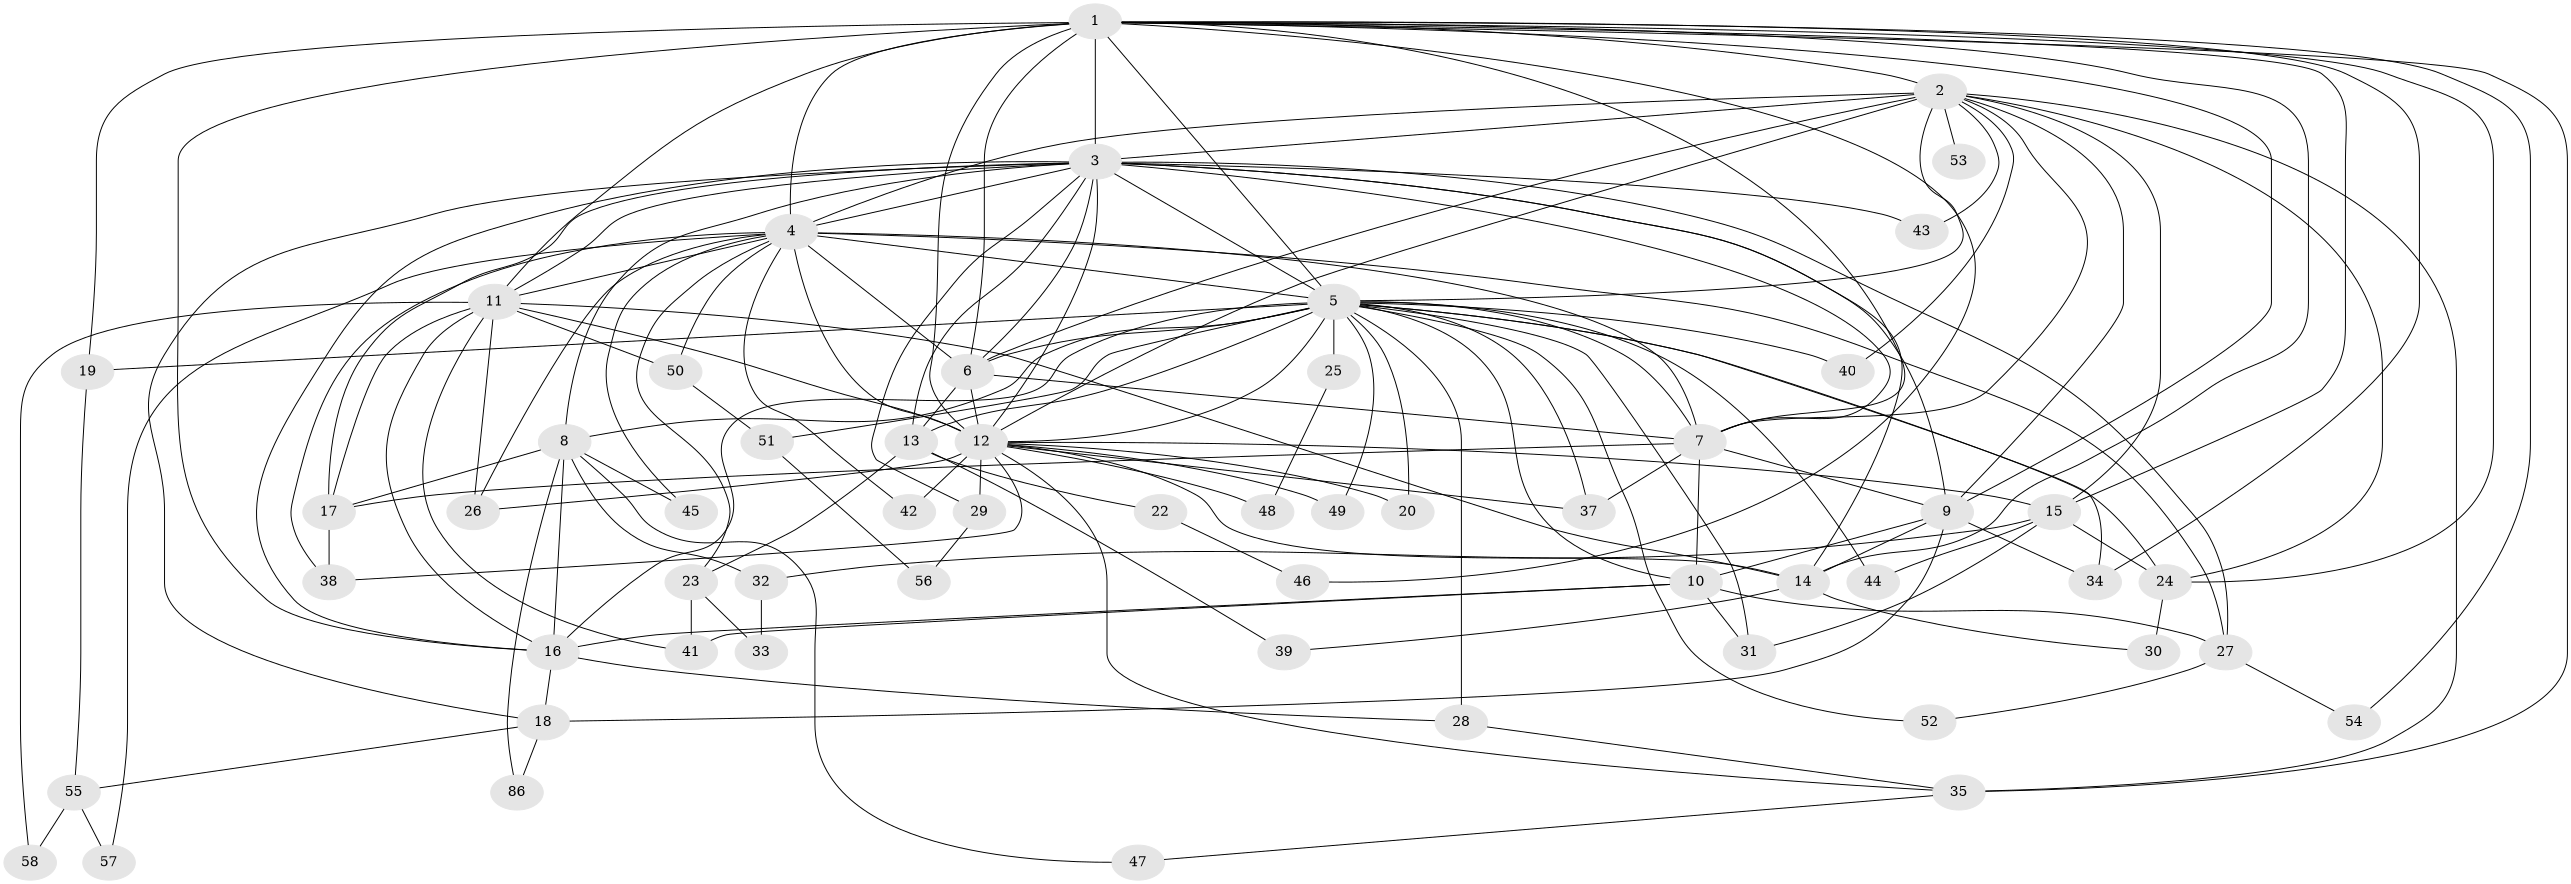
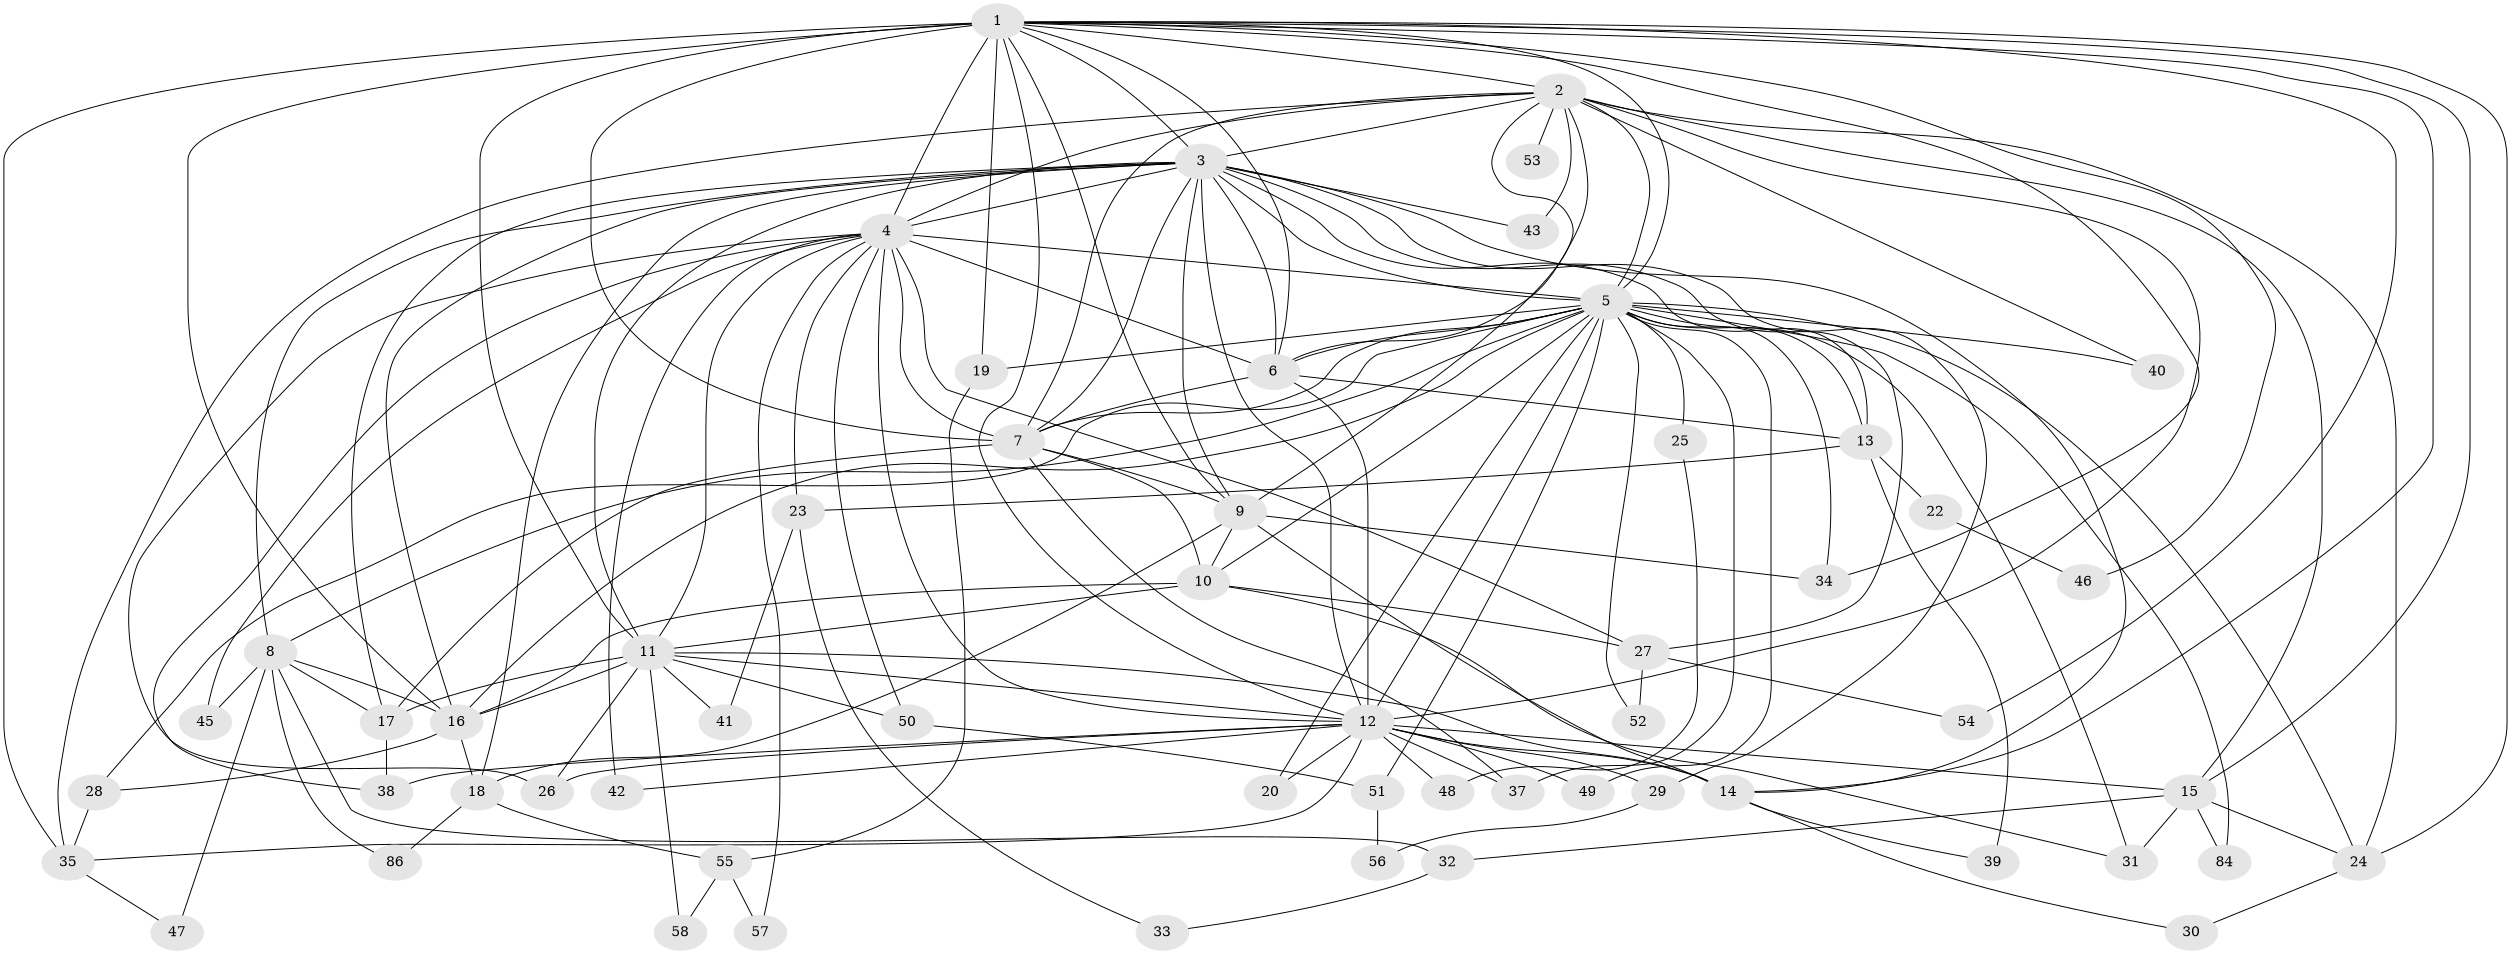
(1873, 582) -> (2225, 863)
(1190, 608) -> (926, 617)
